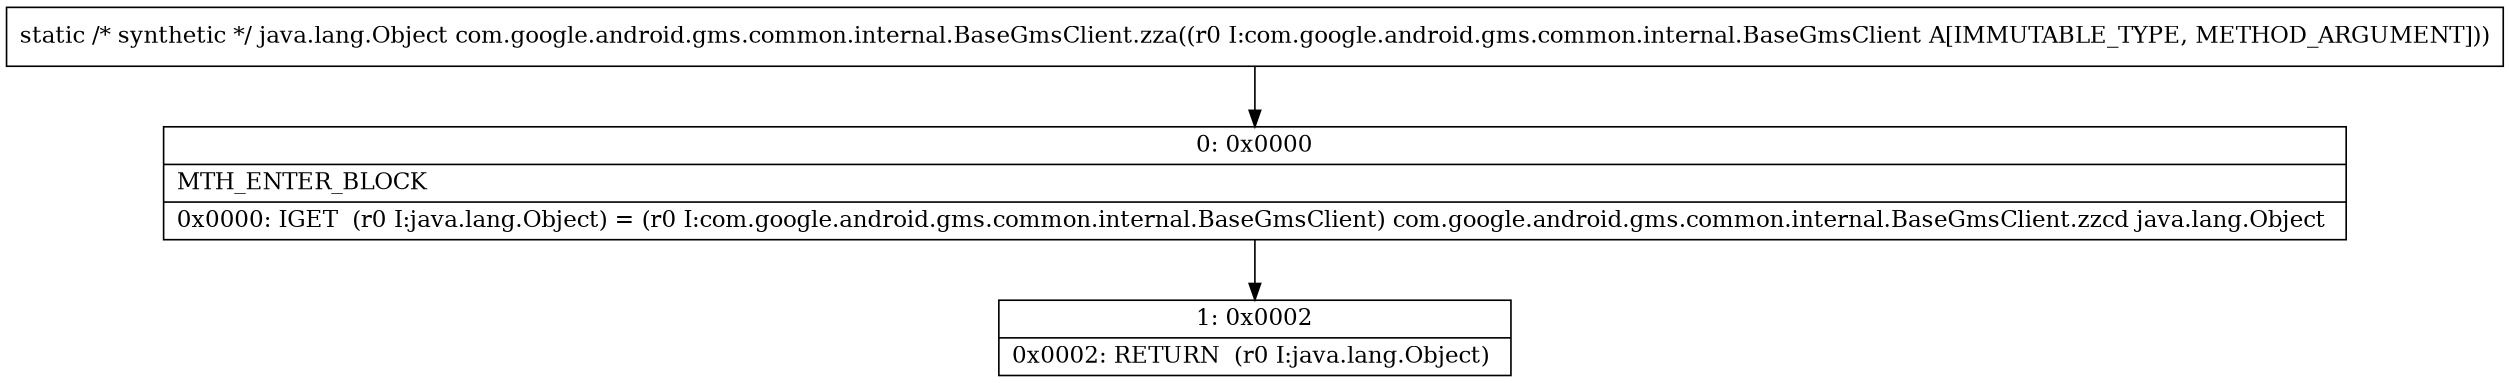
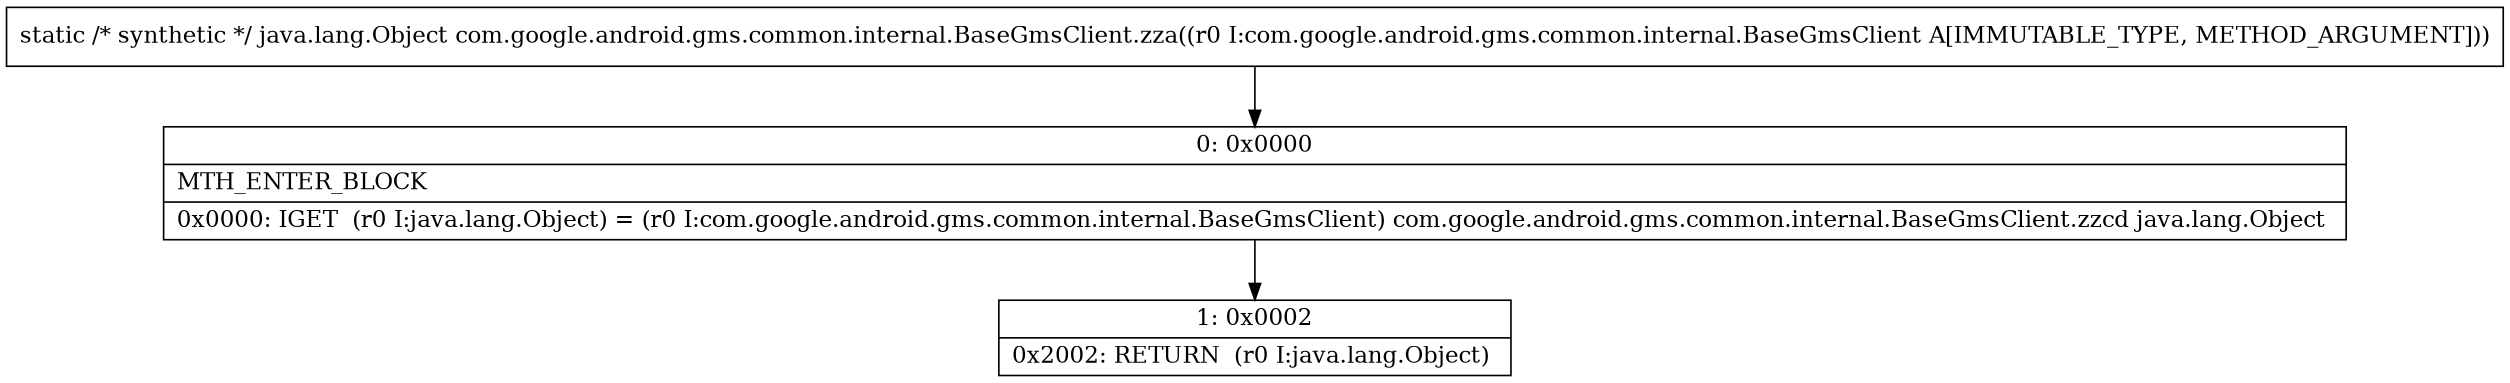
(1255, 356) -> (1255, 356)
